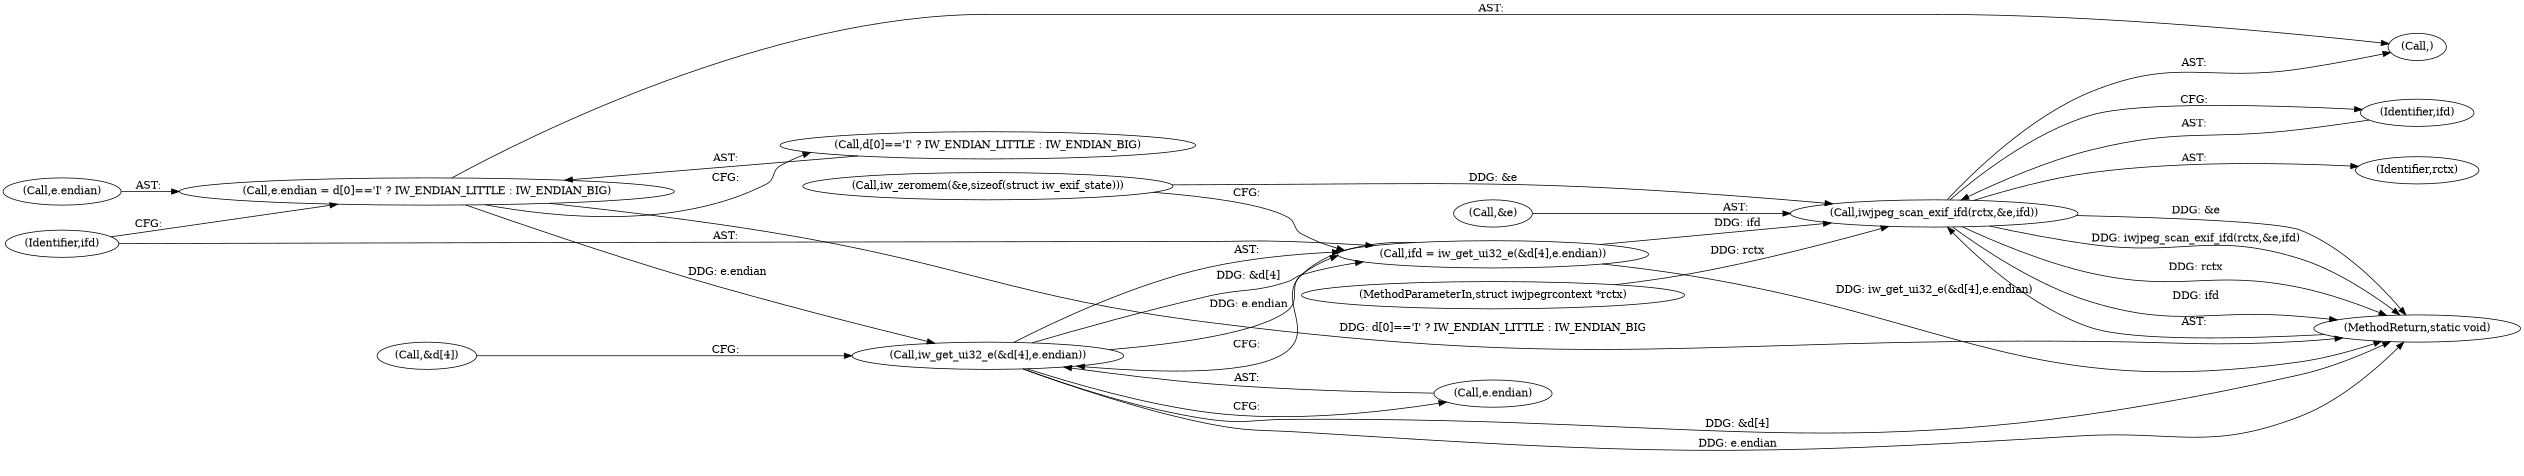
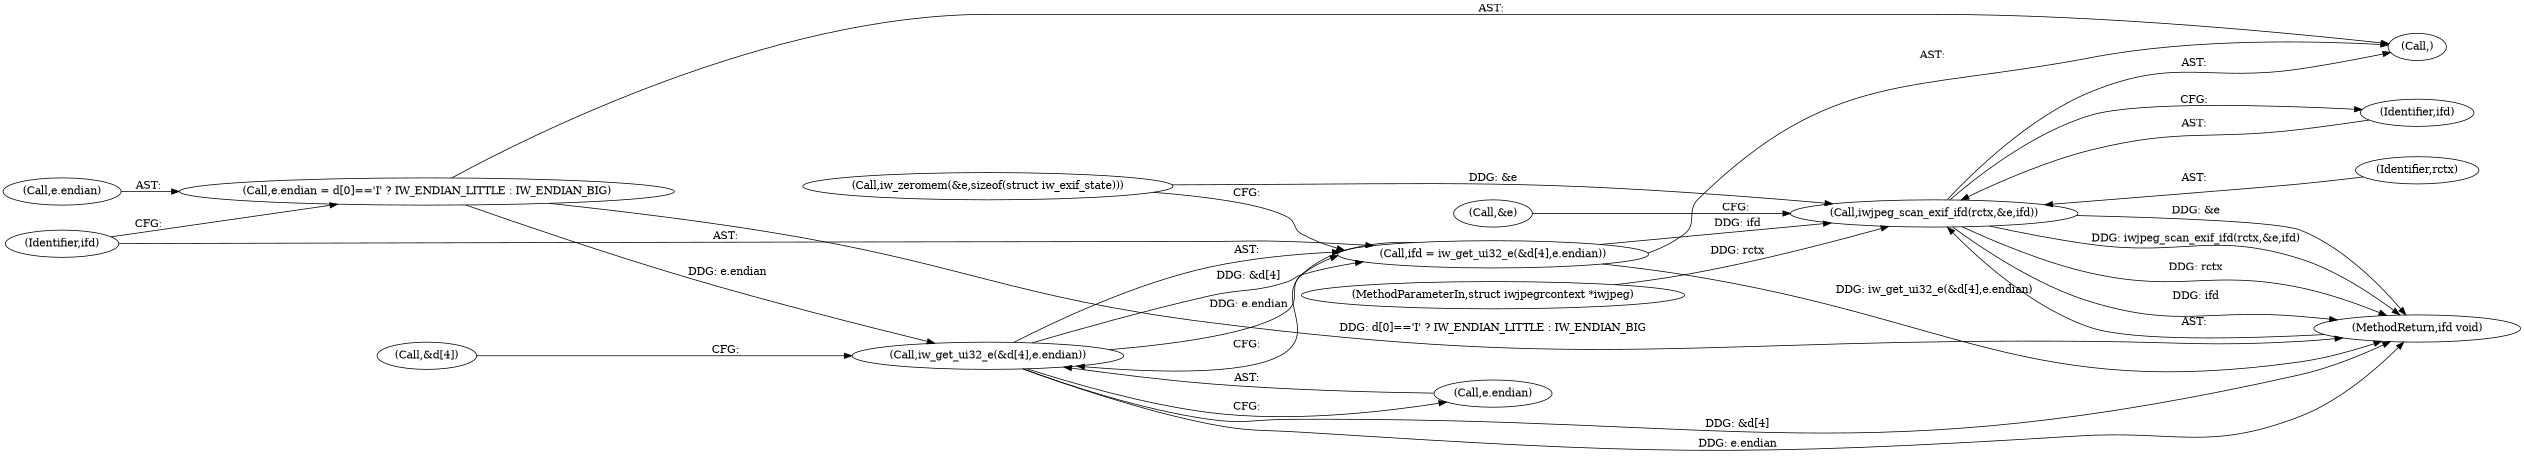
none -> (1984, 74)
(988, 145) -> none
(2161, 166) -> (2208, 192)
(1737, 208) -> (1737, 208)
(1493, 295) -> (1493, 295)
(2417, 329) -> (2417, 329)
